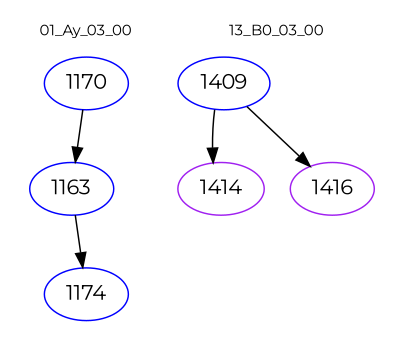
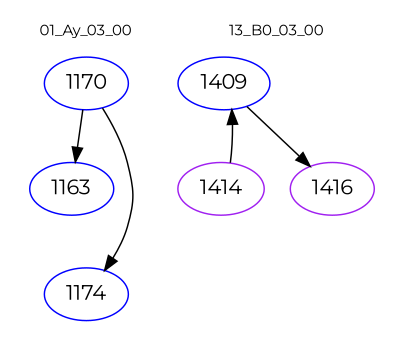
(213, 129) -> (232, 144)
(78, 234) -> (132, 182)
